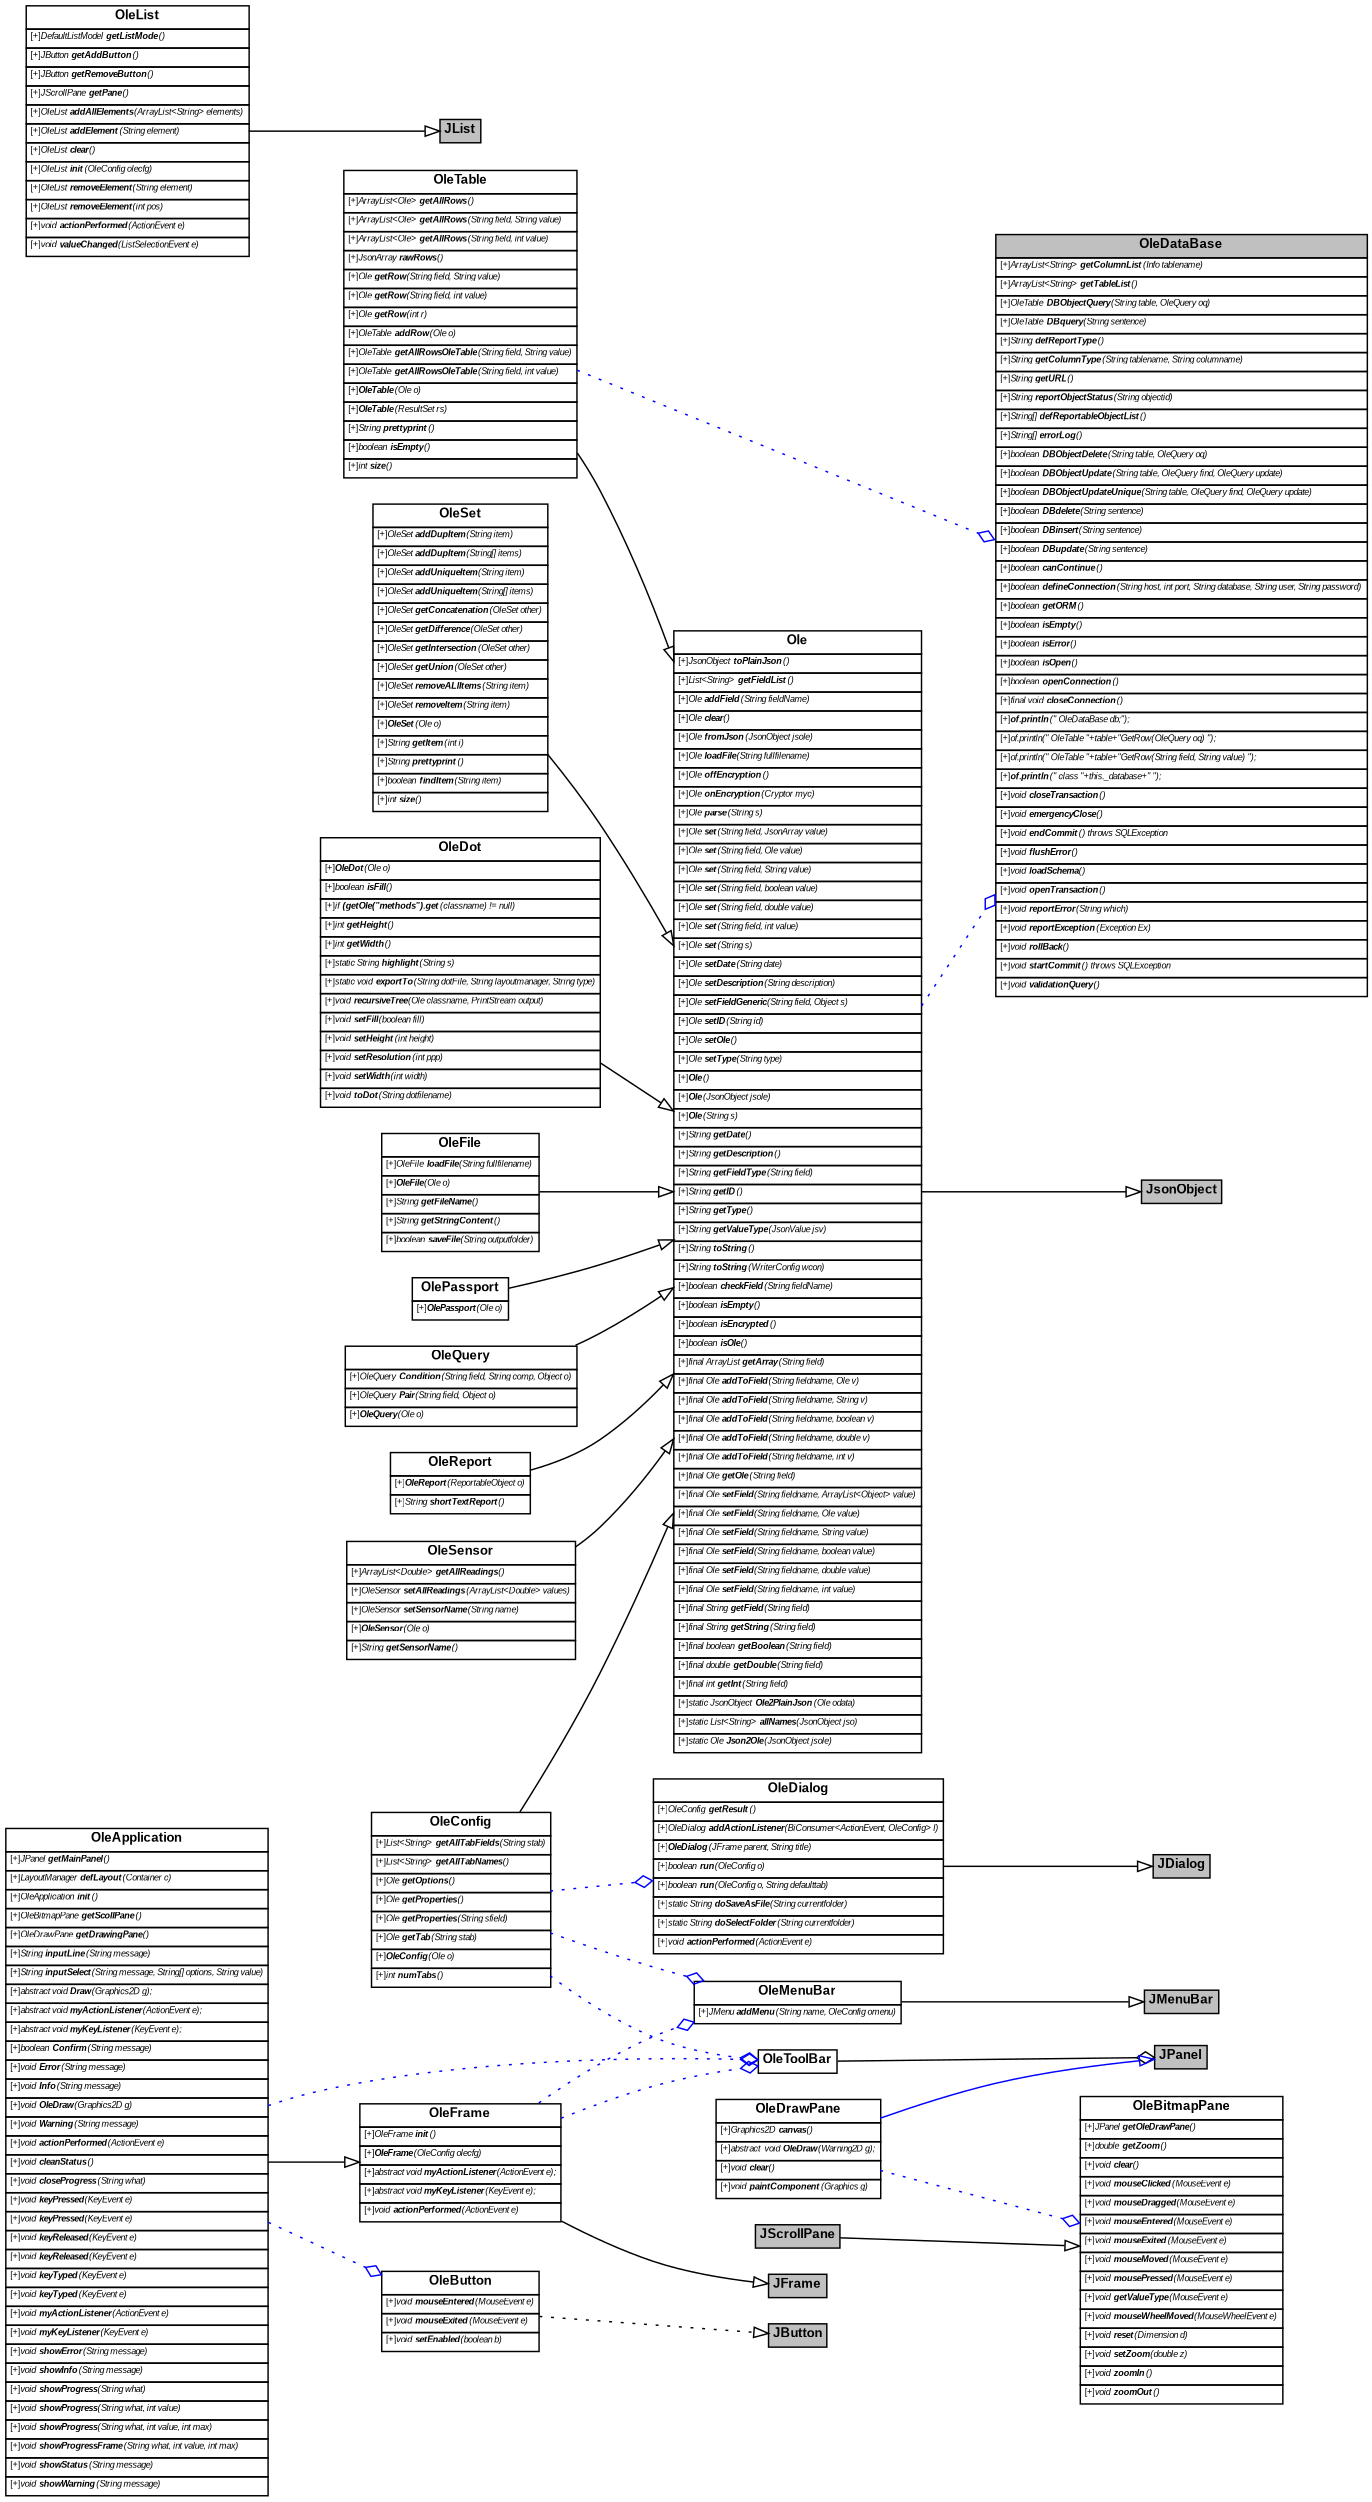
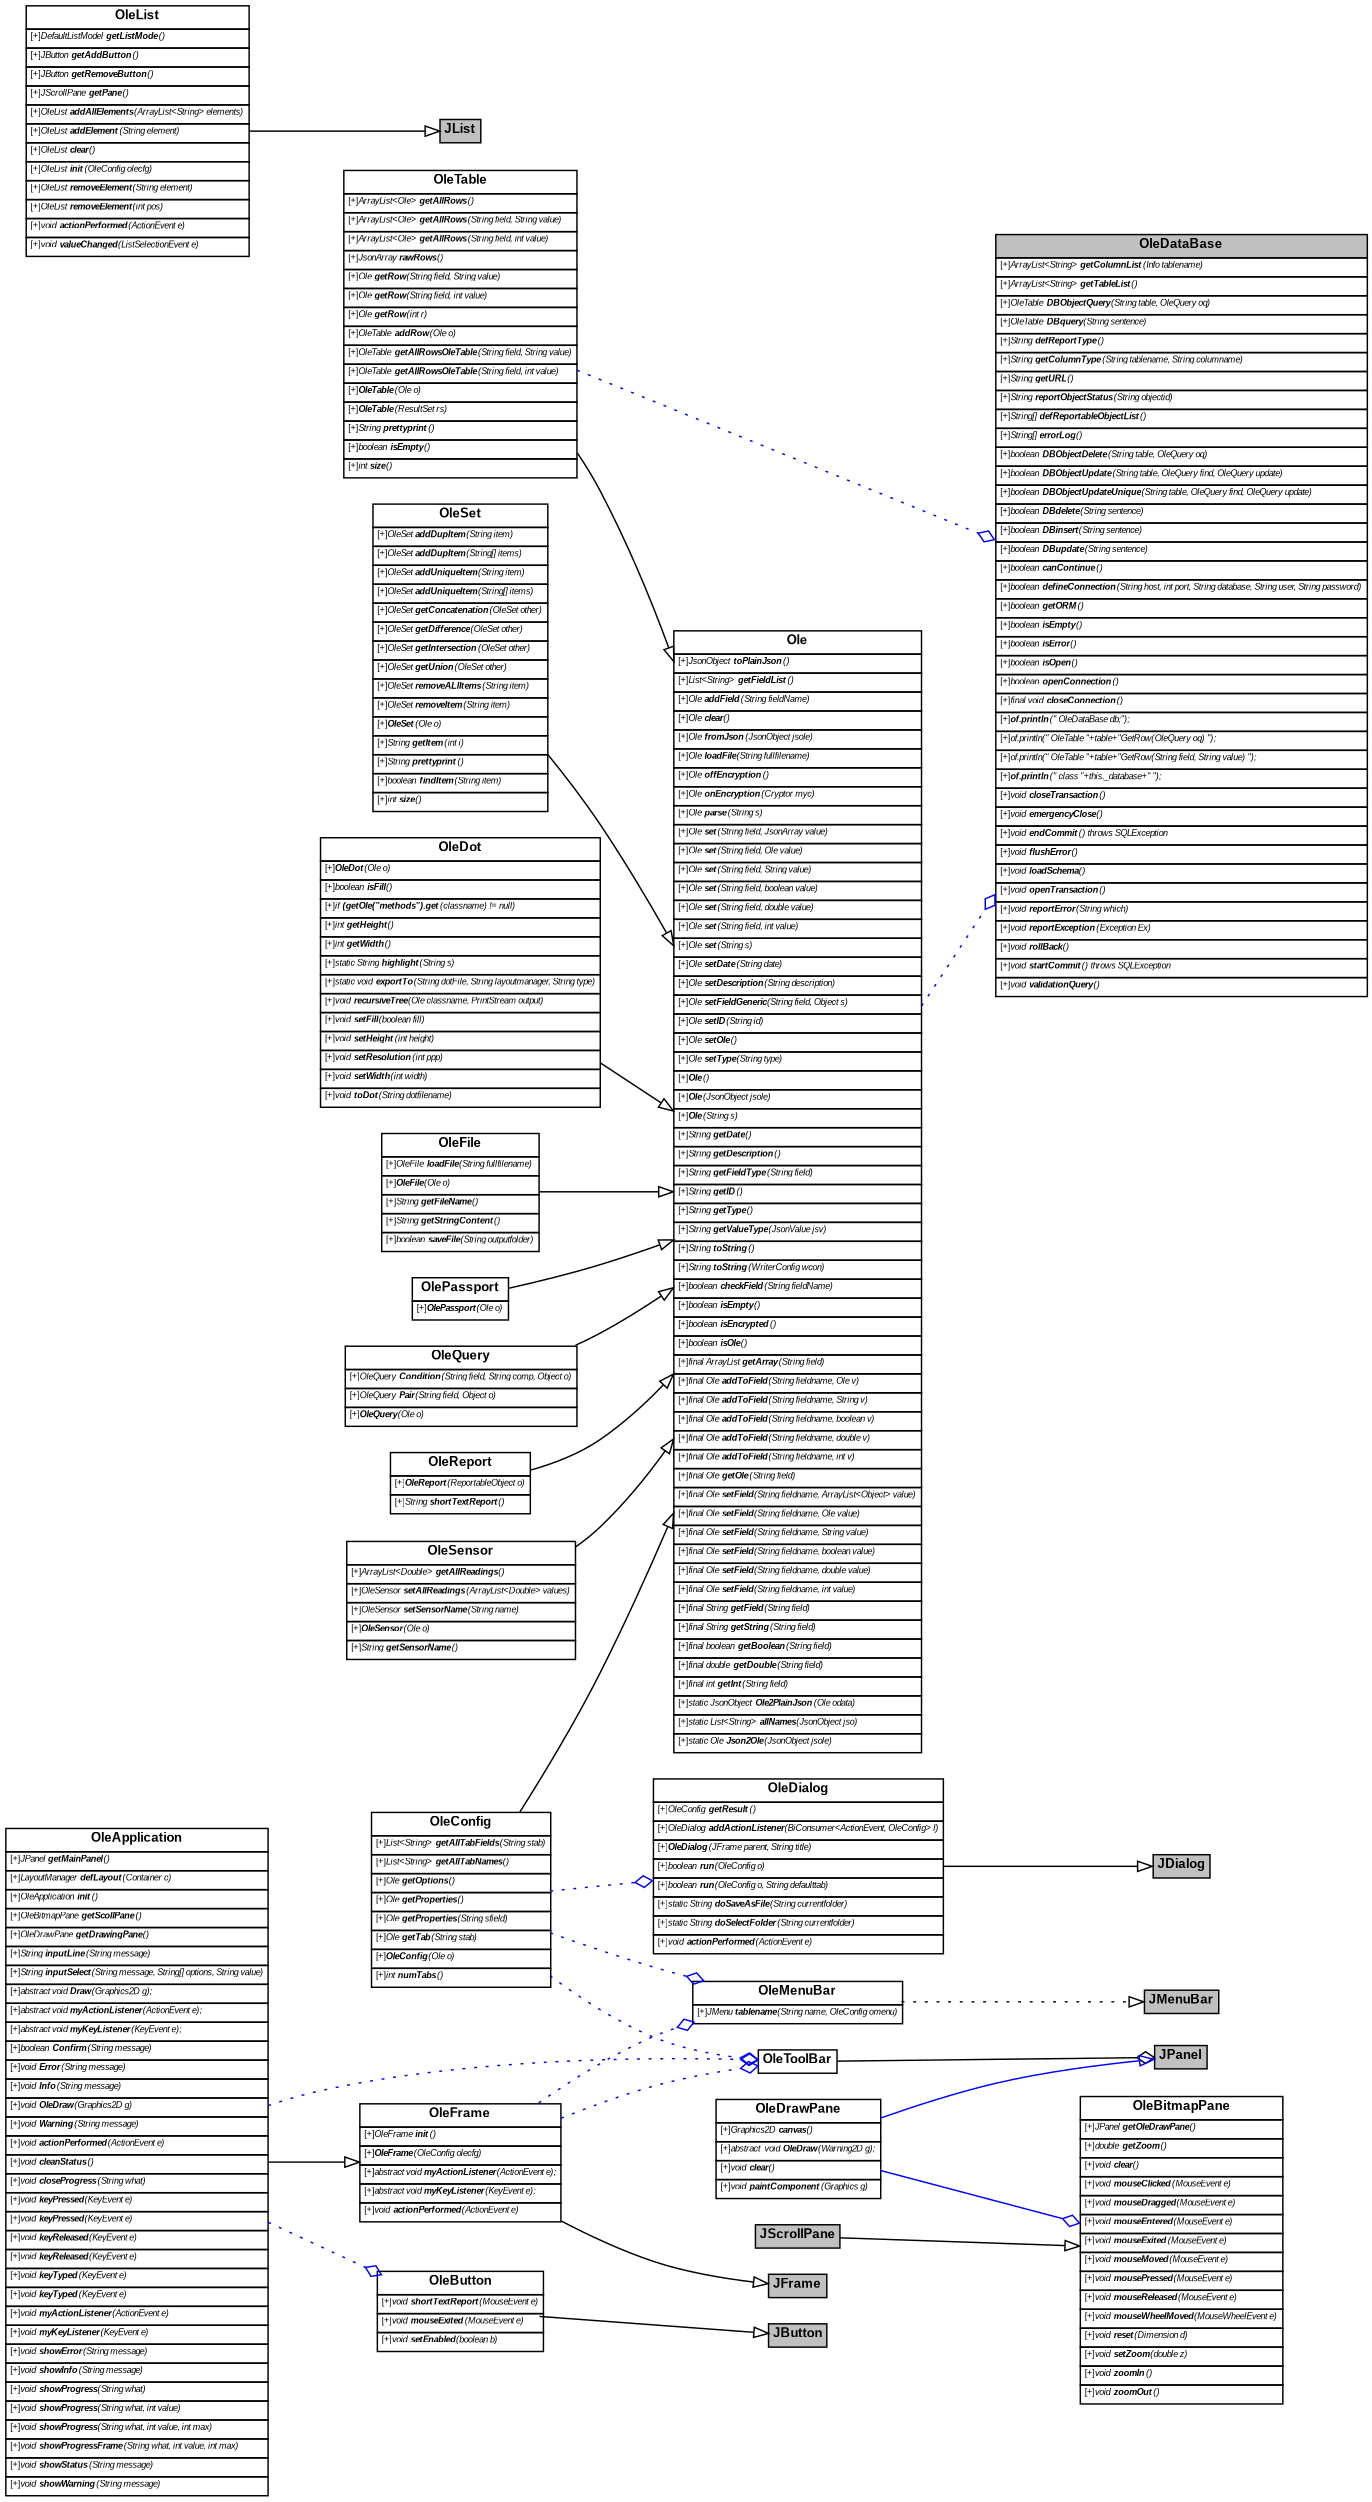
(1181, 1192) -> none
(1015, 2002) -> (1015, 2002)
(756, 2012) -> (756, 2012)
(971, 2195) -> (971, 2195)
(1142, 2298) -> (1146, 2298)
(445, 2302) -> (445, 2302)
(647, 2324) -> (647, 2324)
